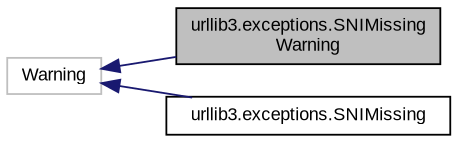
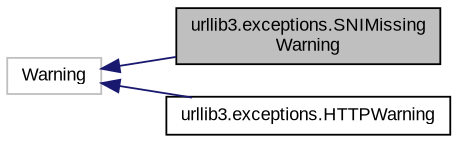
(308, 116) -> (308, 116)
